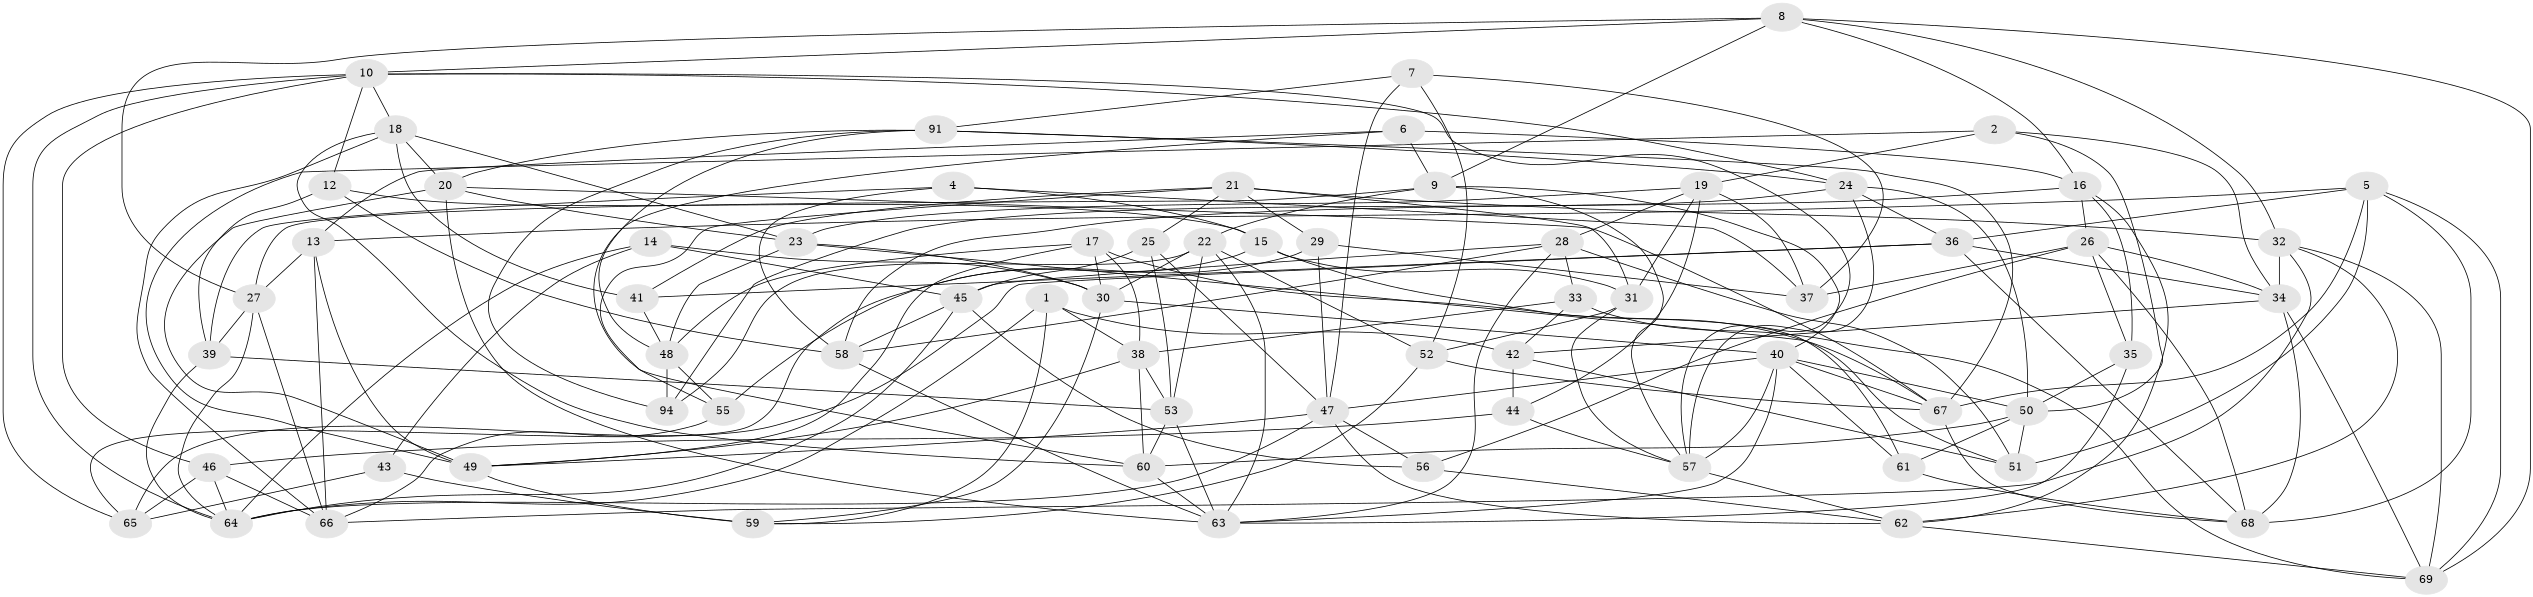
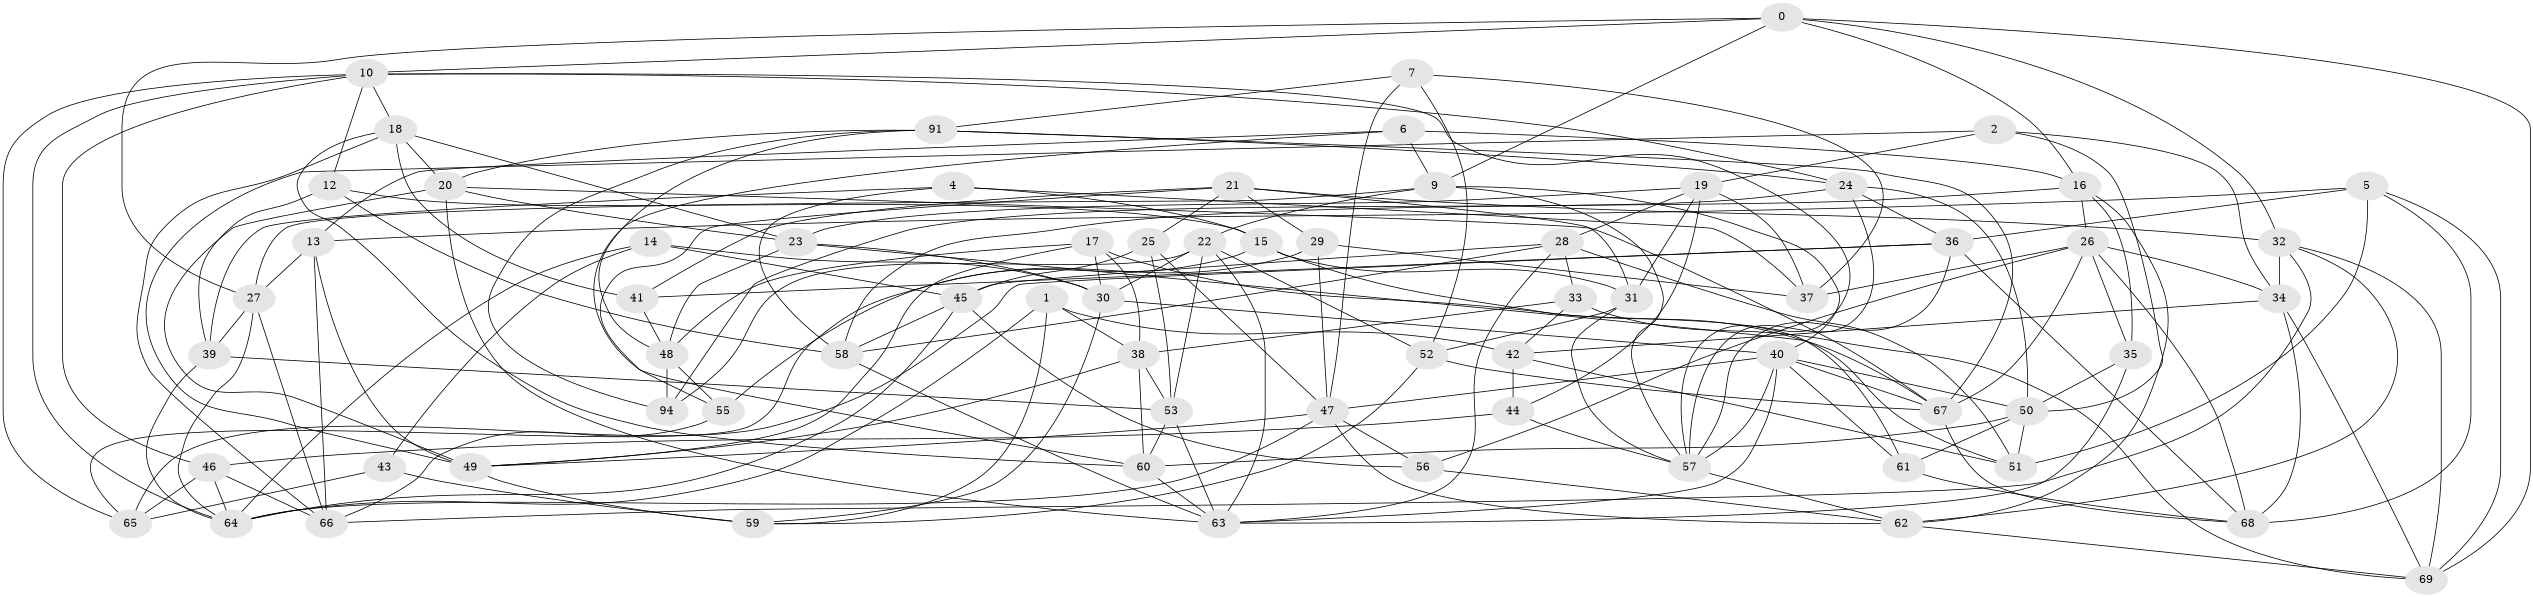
(1782, 17) -> (1782, 17)
(2123, 272) -> (1730, 368)
(2205, 373) -> (2033, 341)
